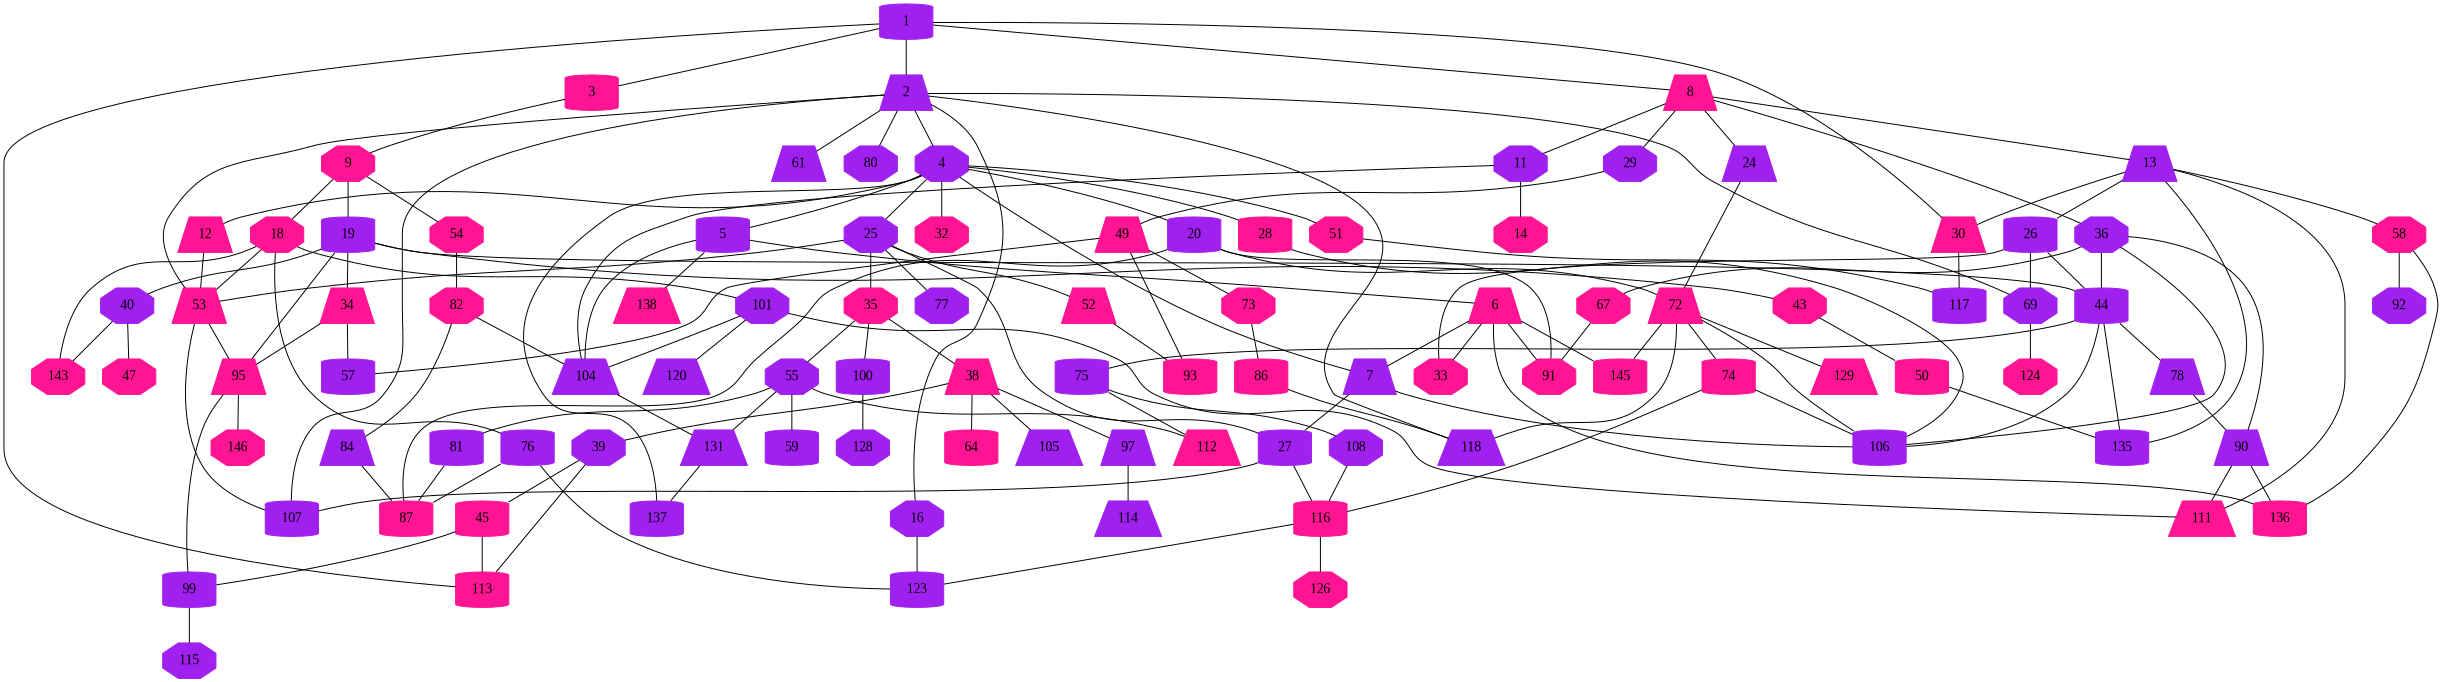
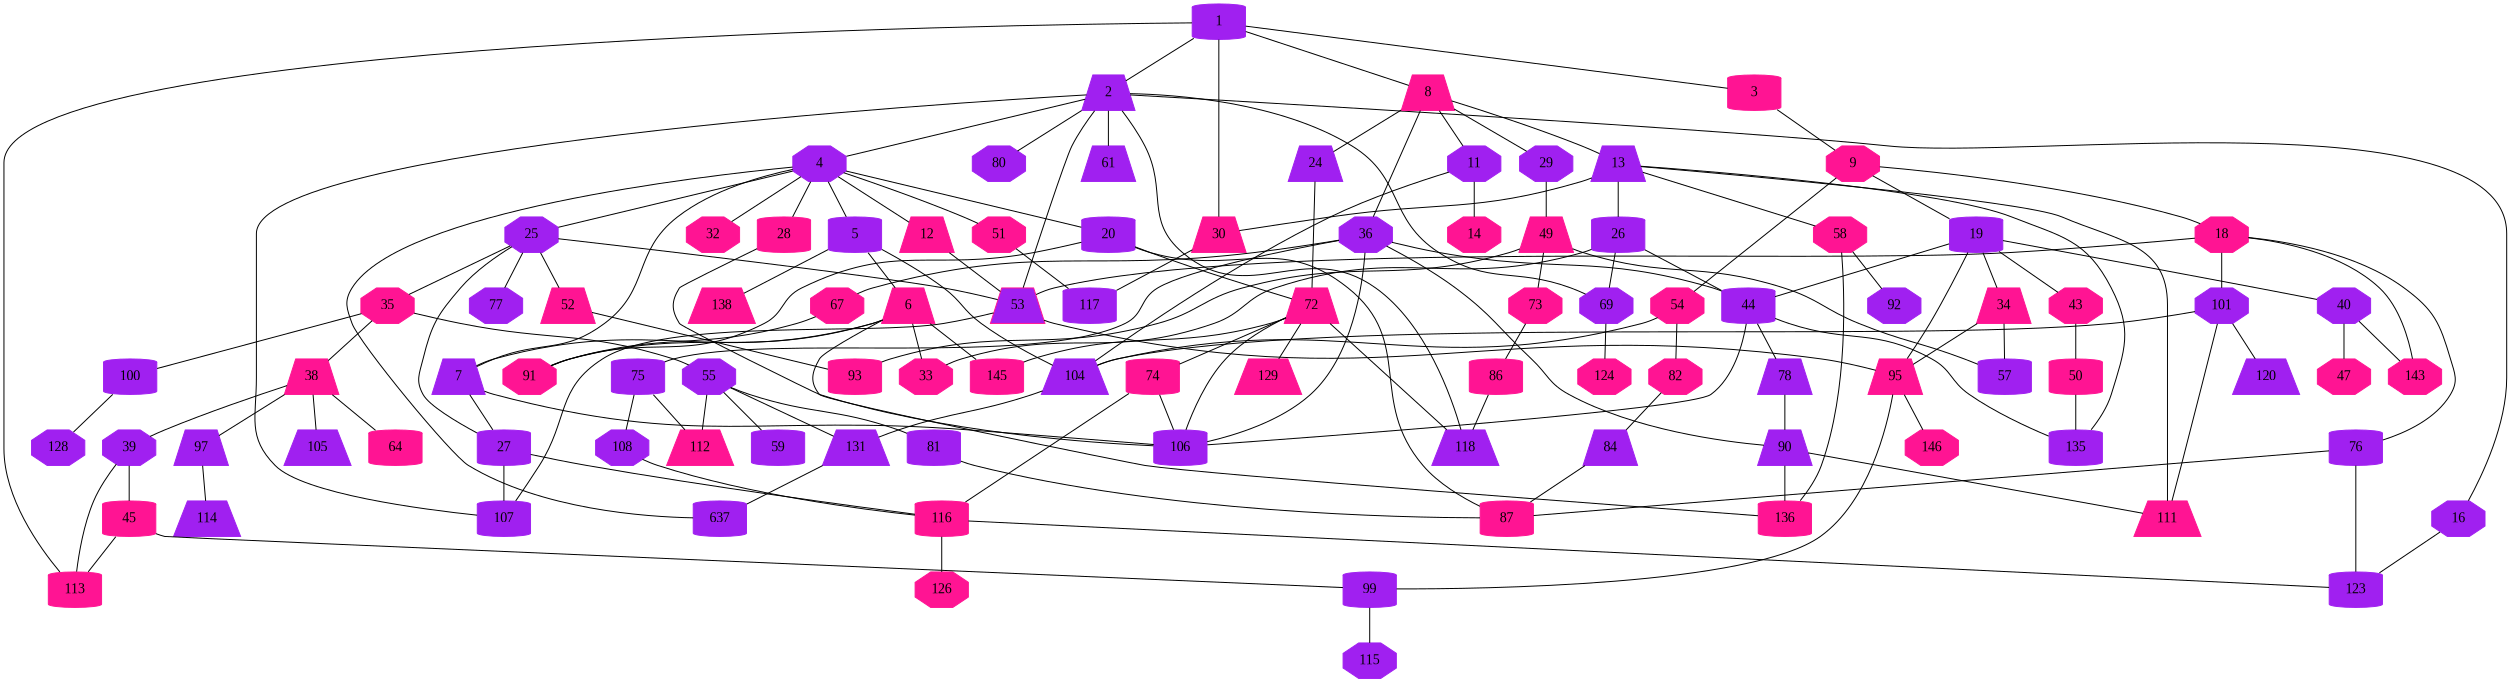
(199, 306) -> (1018, 306)
(518, 340) -> (1378, 344)
(1592, 349) -> (1117, 326)
(657, 519) -> (720, 519)
